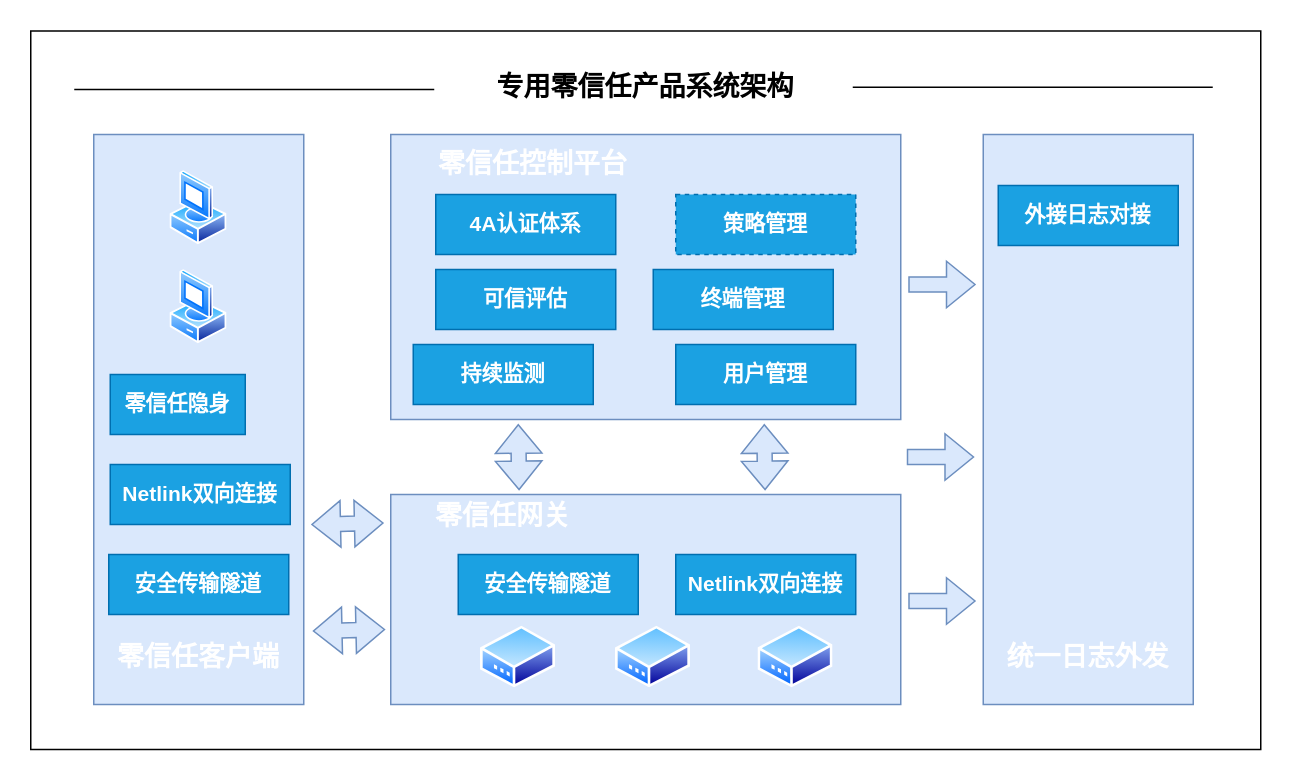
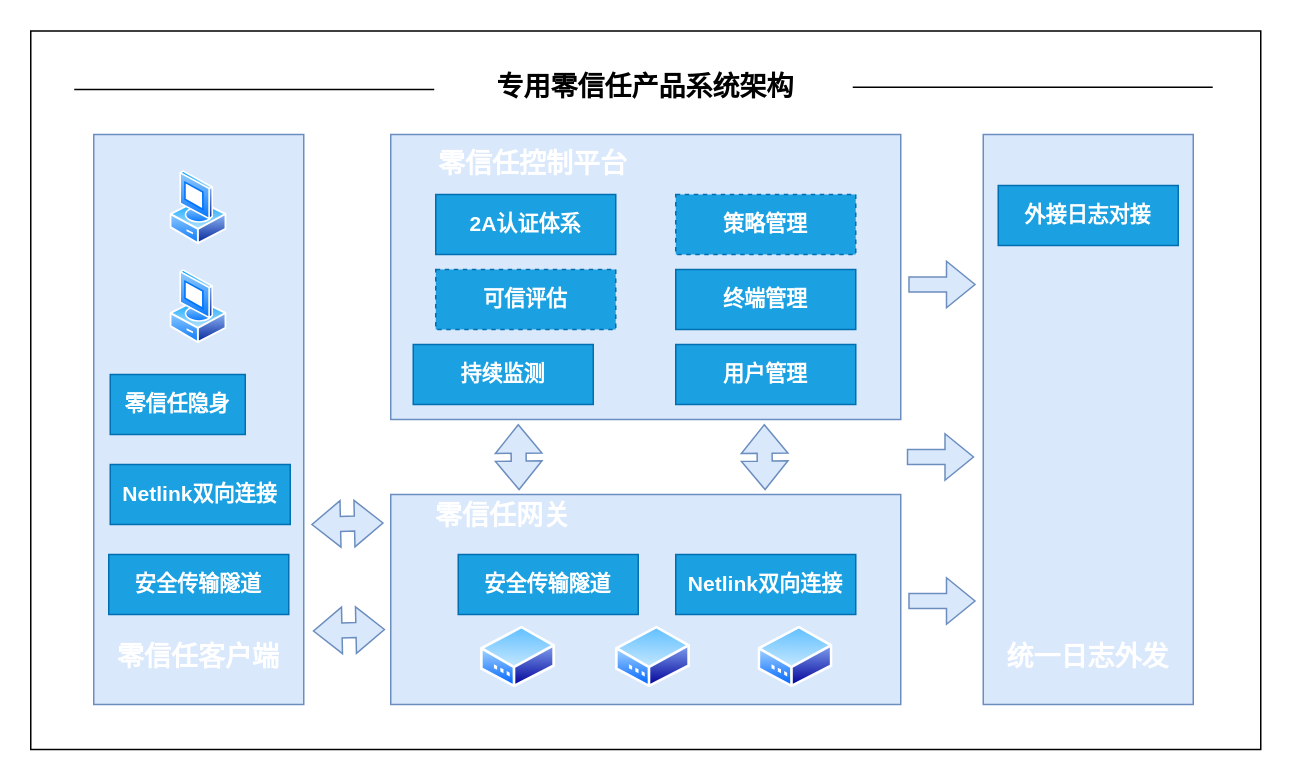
(526, 224) -> (526, 224)
(526, 299) -> (526, 299)
(743, 299) -> (766, 299)
